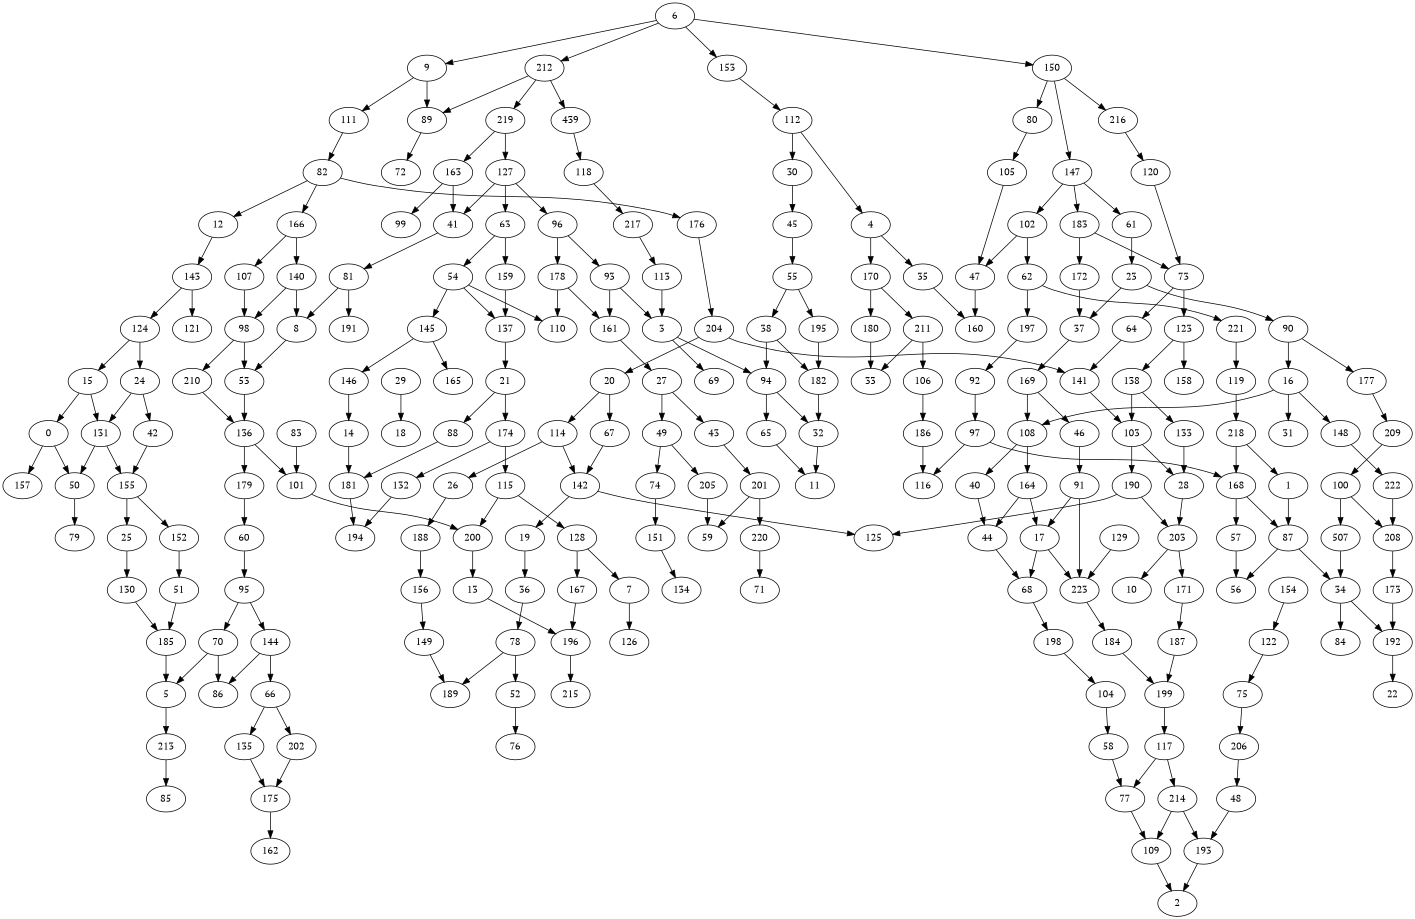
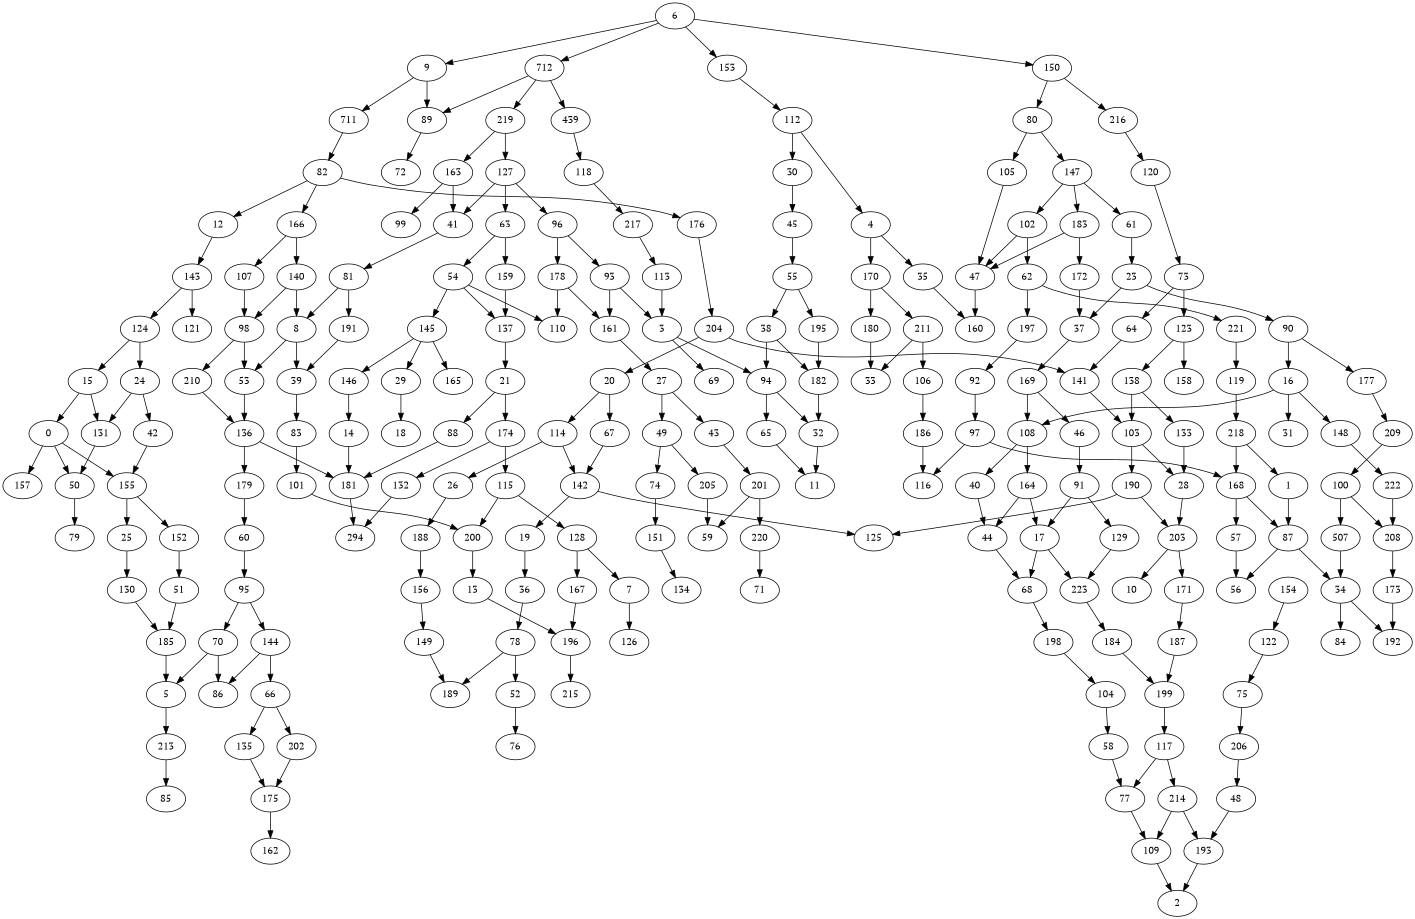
(544, 68) -> (544, 68)
(1061, 117) -> (1050, 144)
(349, 120) -> (349, 120)
(1127, 248) -> (1032, 248)
none -> (416, 352)
none -> (297, 381)
(112, 456) -> (84, 457)
(268, 457) -> (291, 457)
(1080, 534) -> (1097, 509)
(355, 538) -> (355, 538)
(1393, 695) -> none
